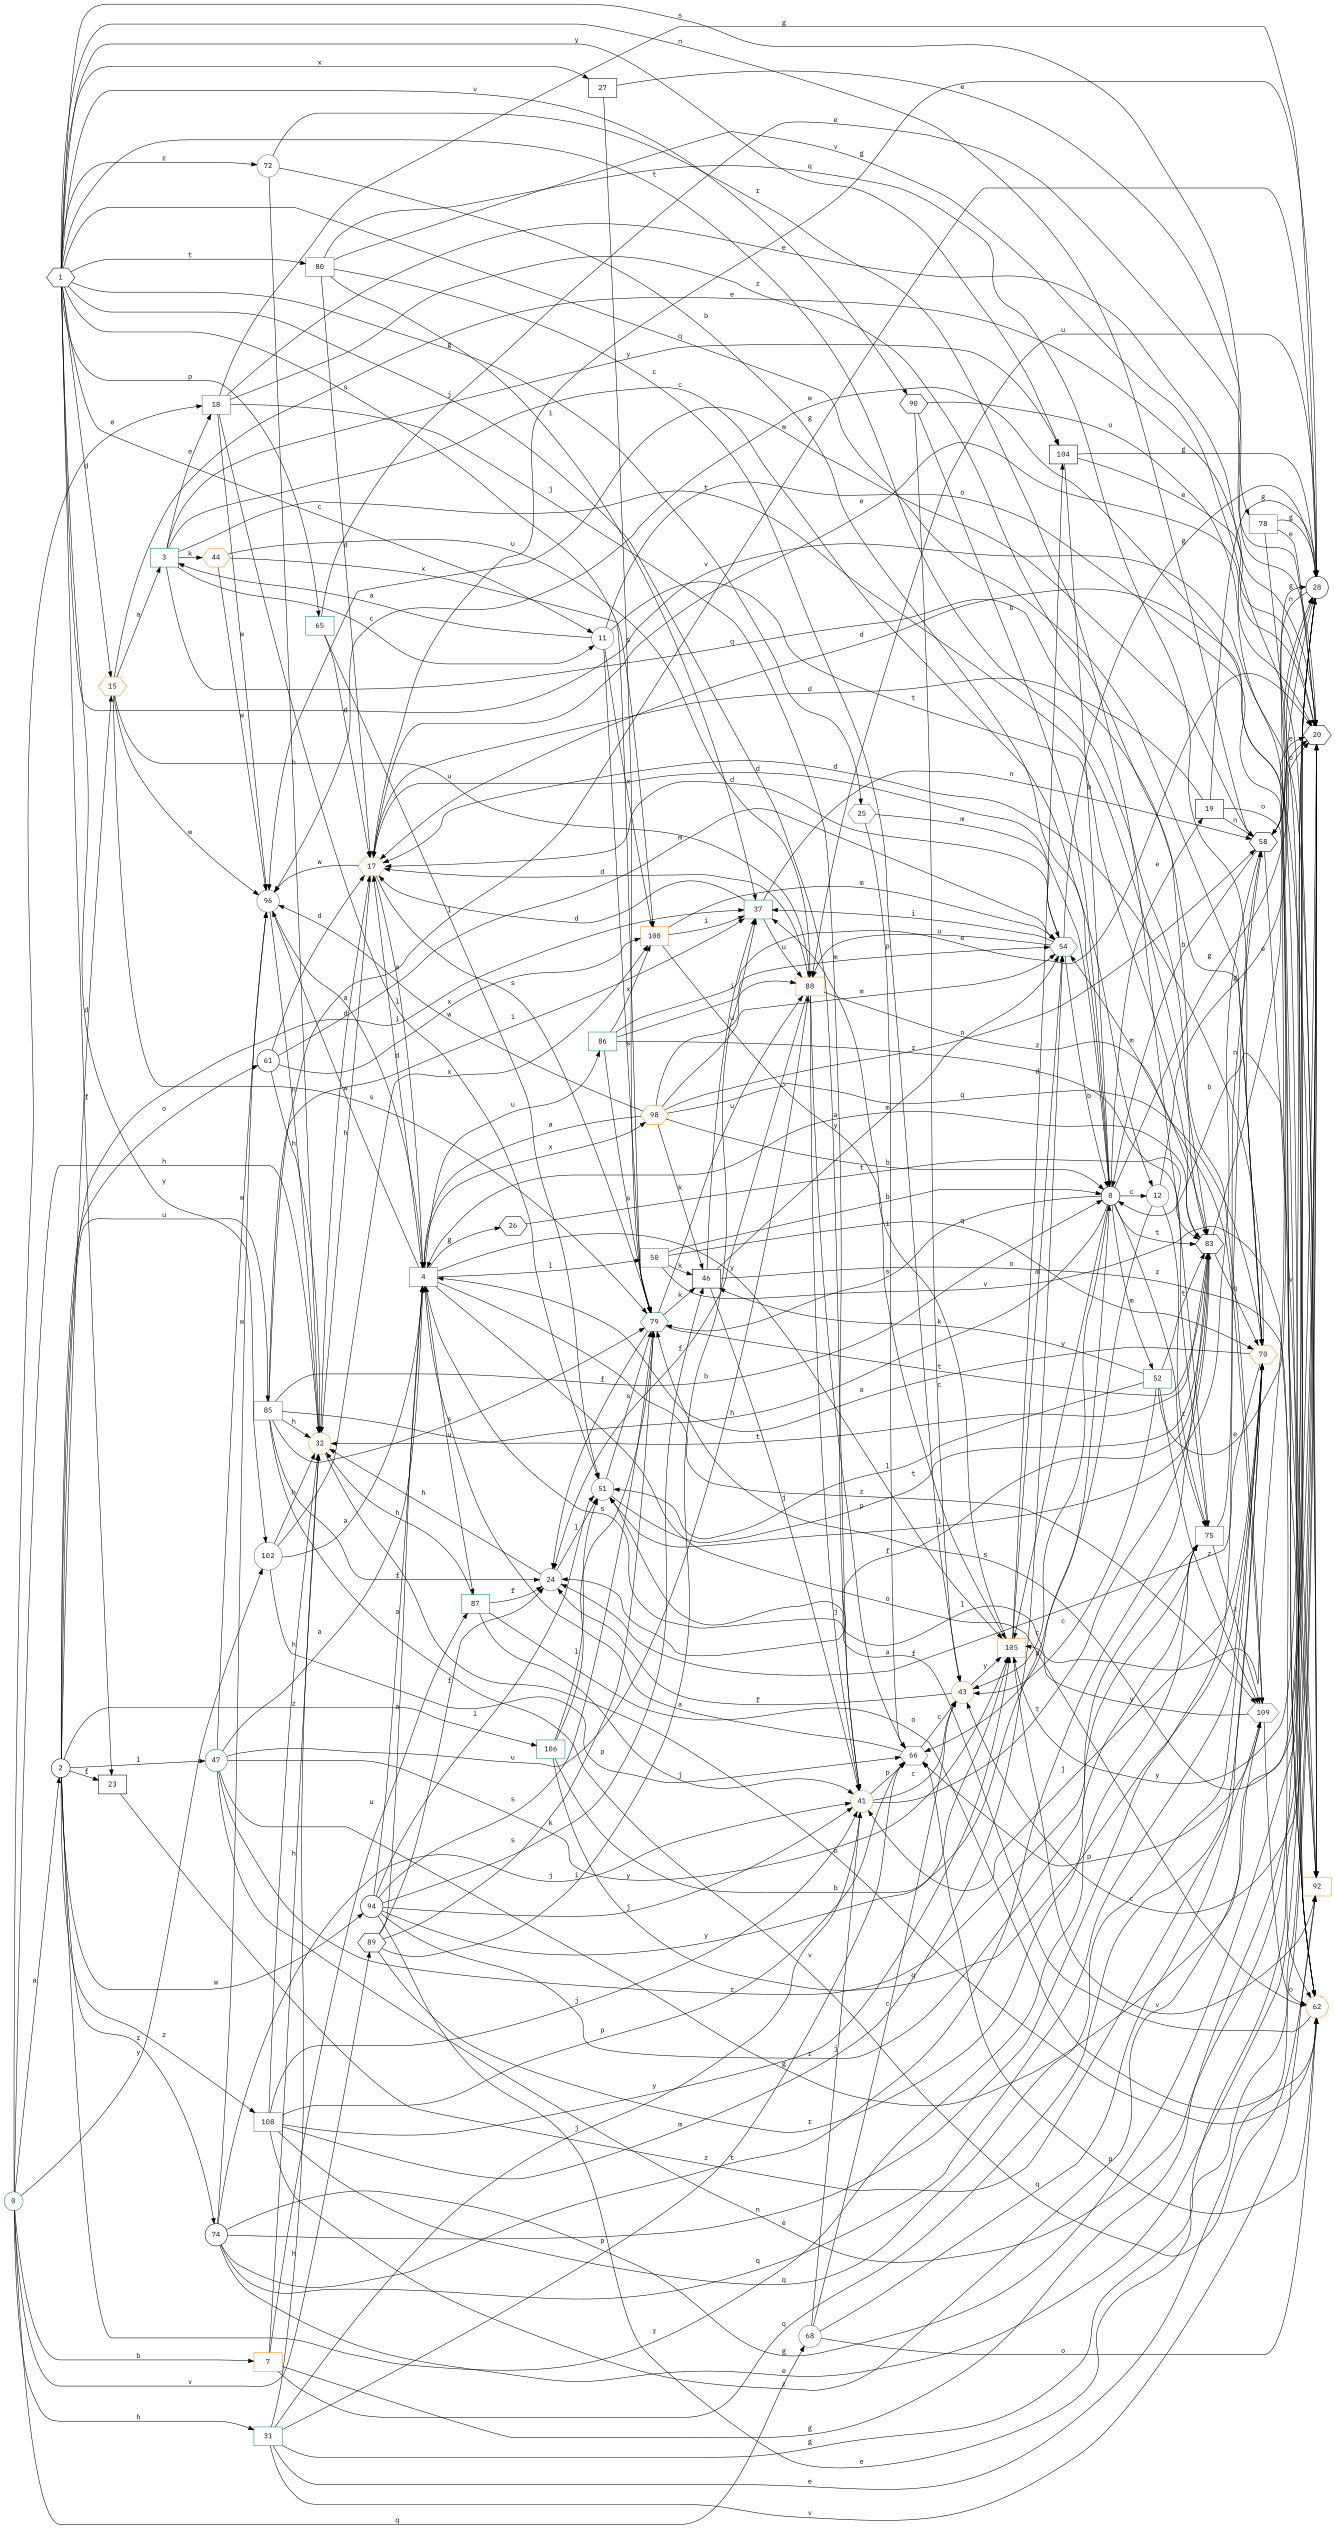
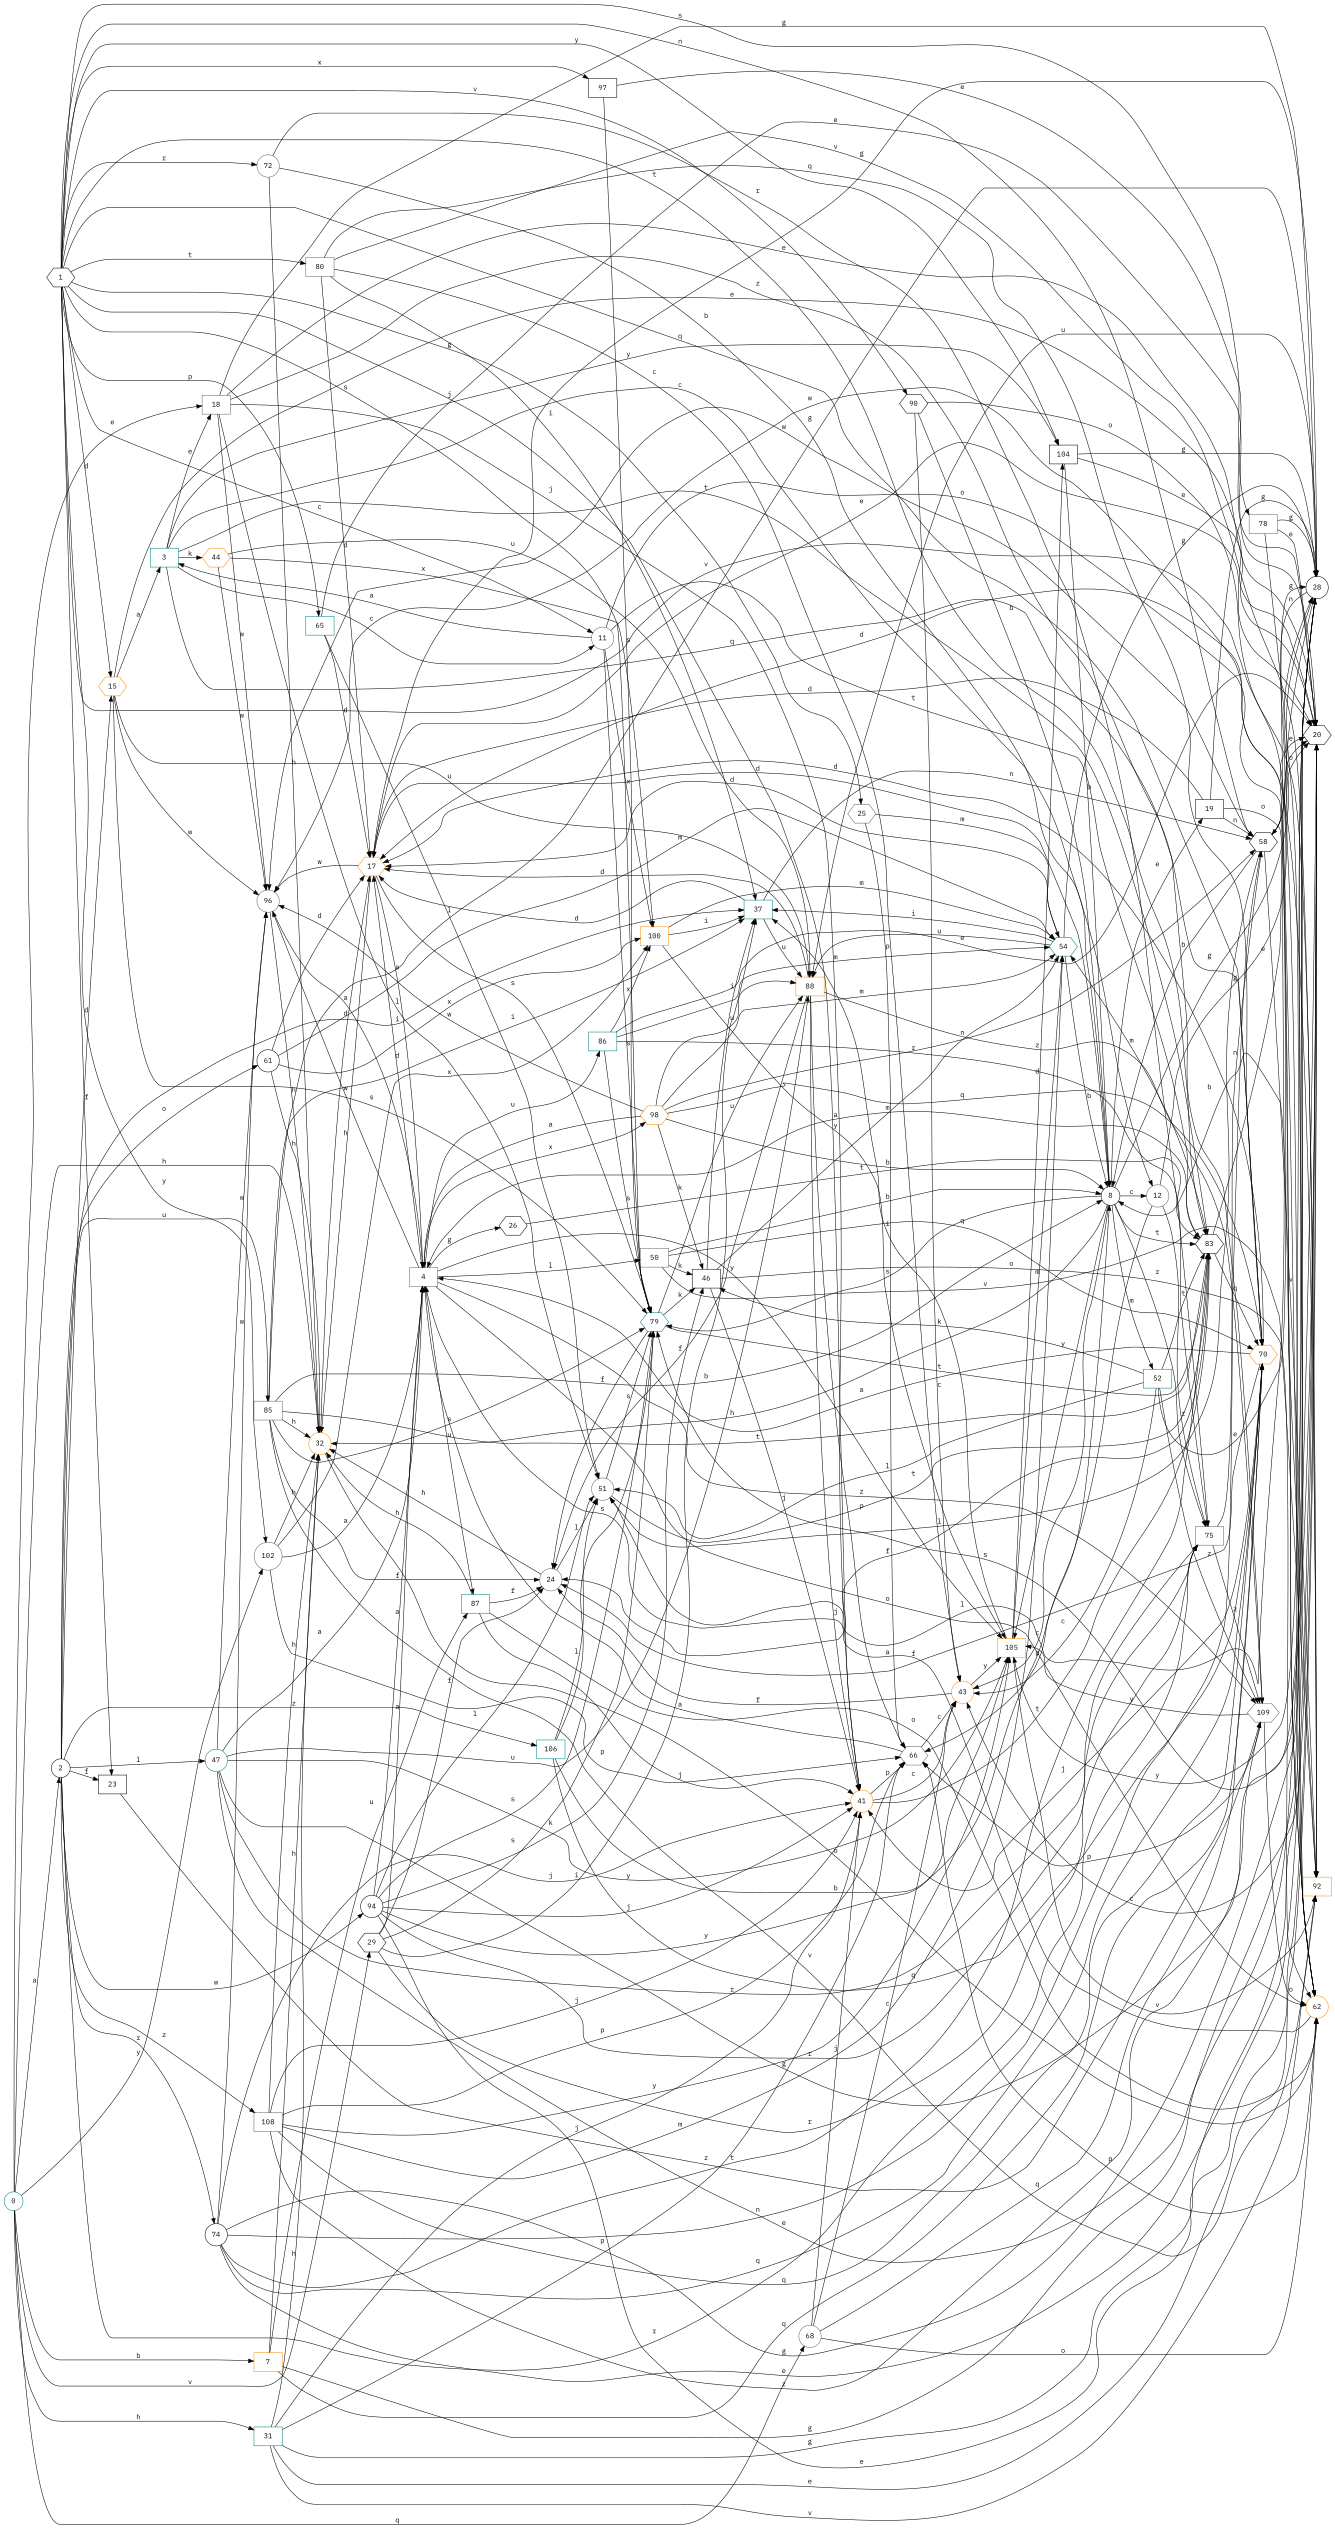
(603, 88) -> (603, 88)
(372, 1943) -> (372, 1943)
